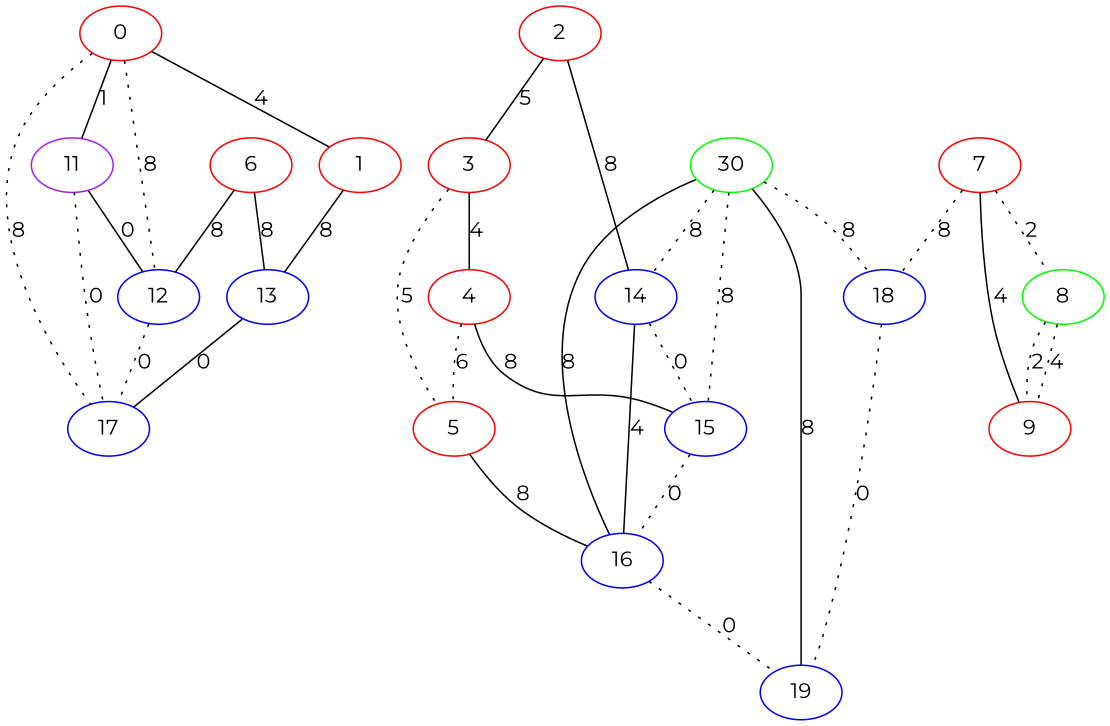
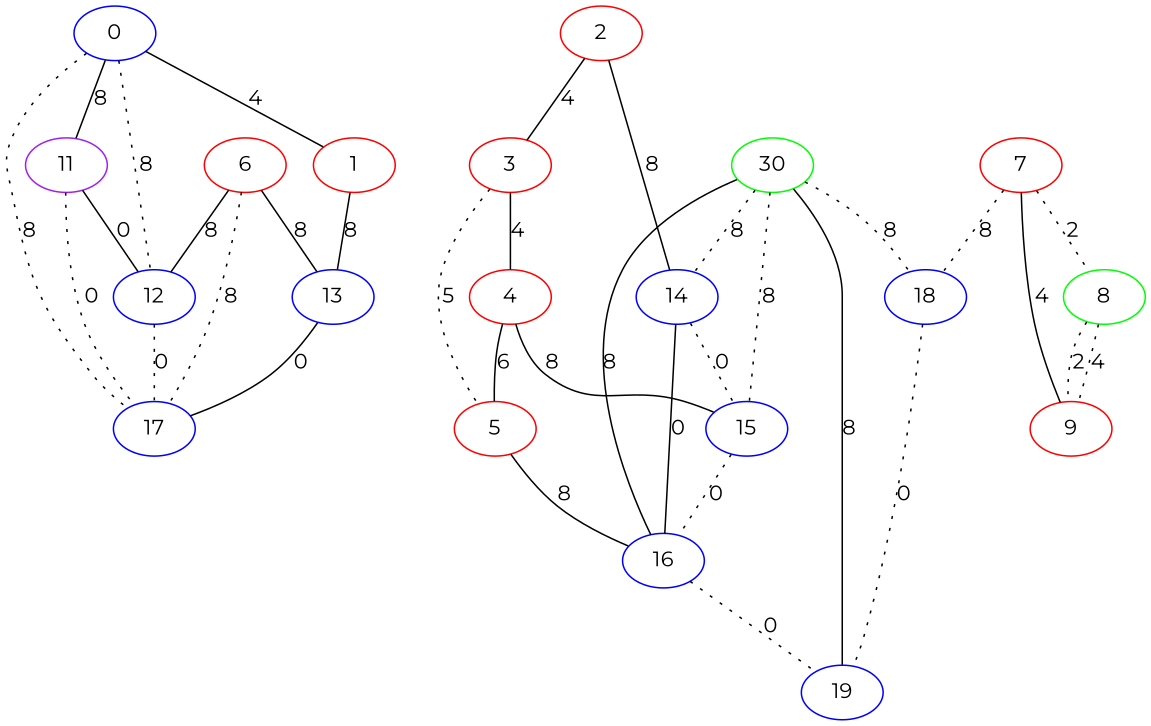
(121, 33) -> (115, 33)
(104, 99) -> (101, 99)
(526, 99) -> (568, 99)
none -> (216, 302)
(454, 362) -> (496, 362)
(637, 429) -> (679, 429)
